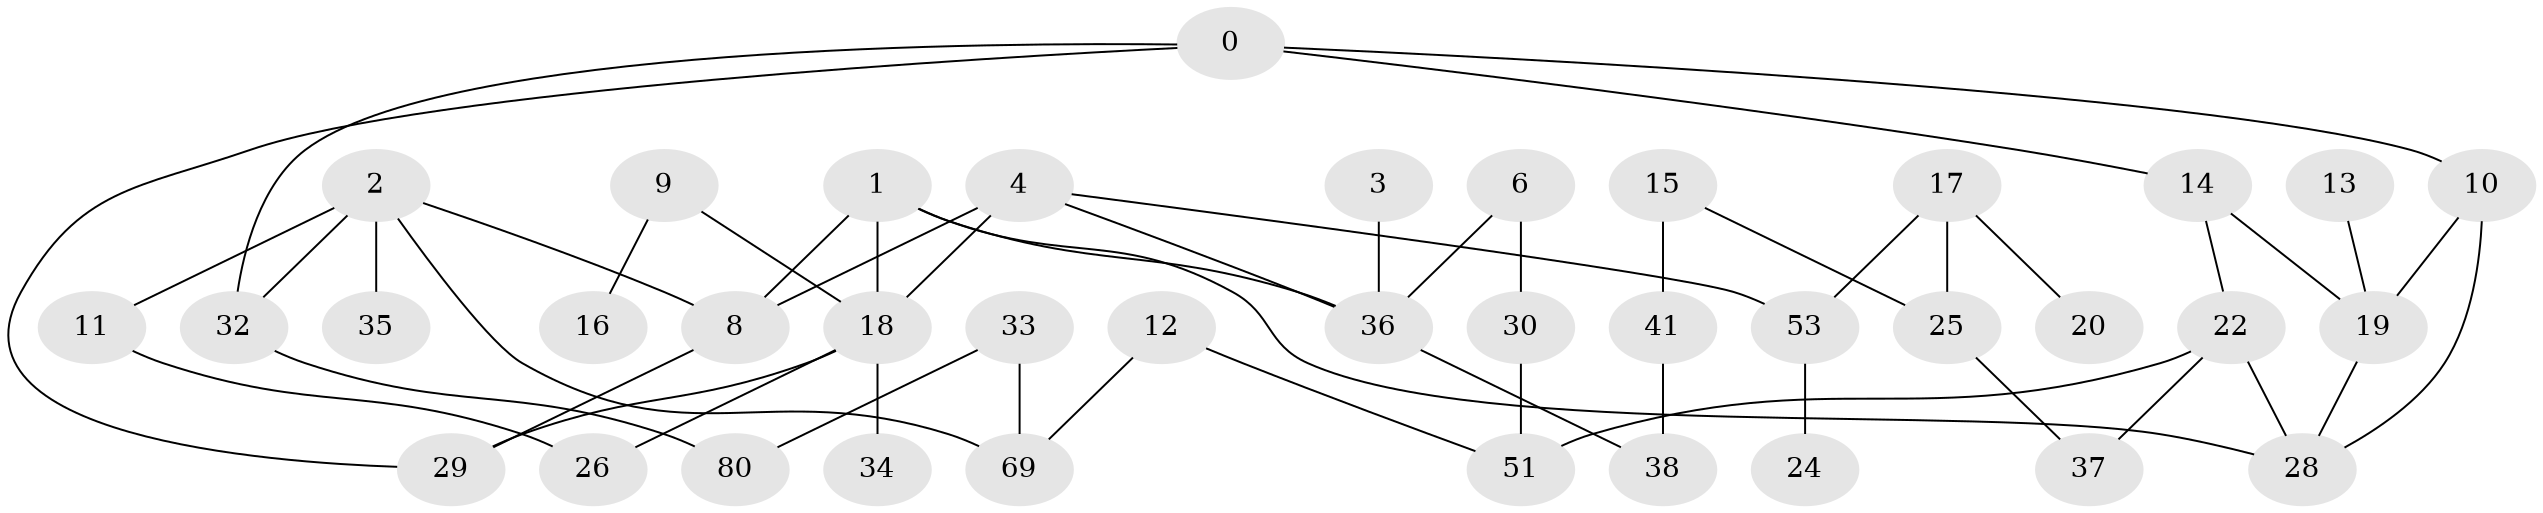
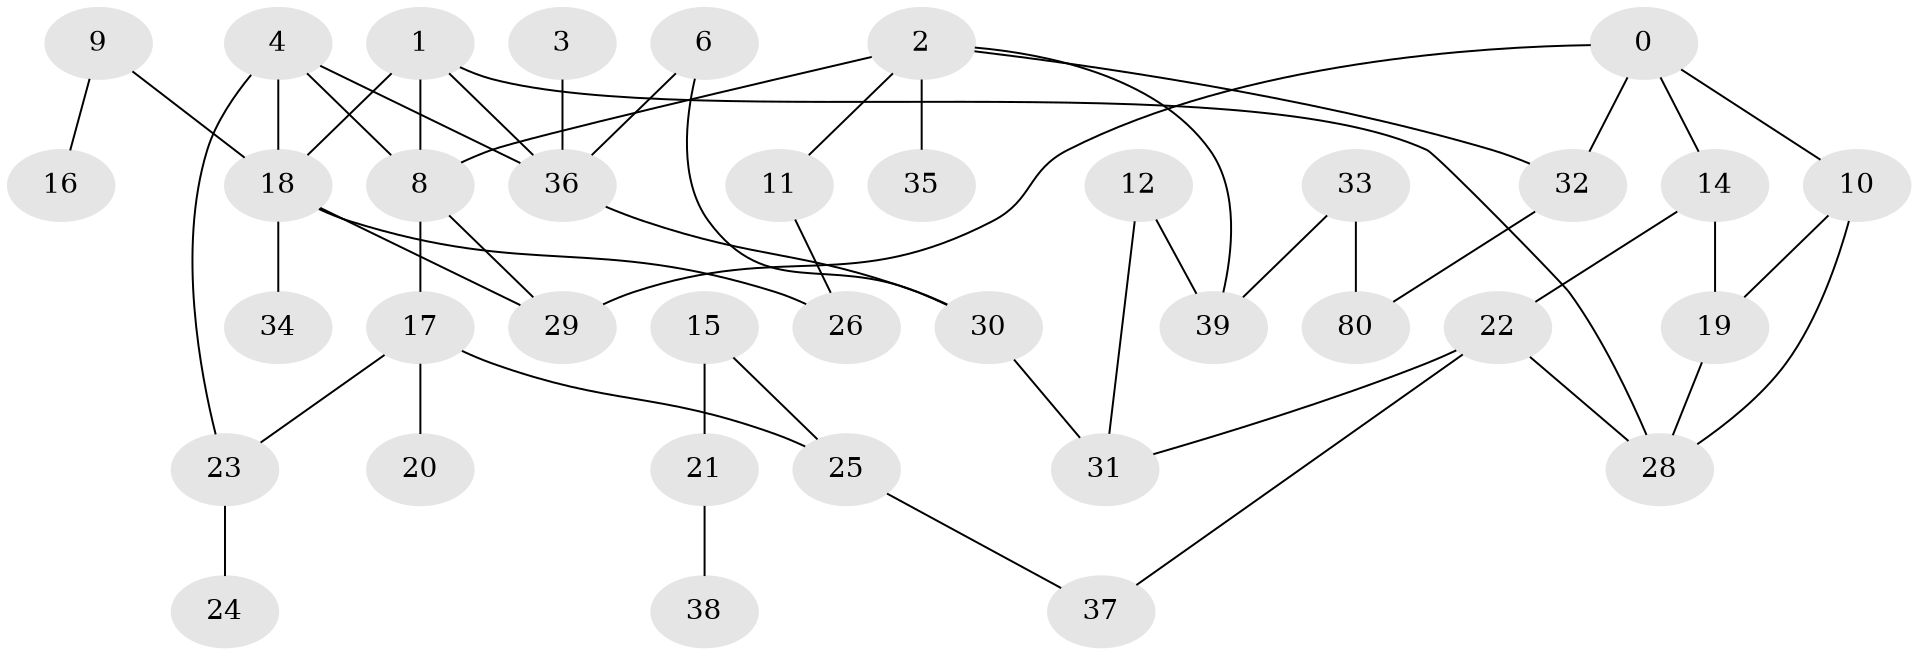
(2340, 186) -> none
none -> (420, 271)
(1663, 328) -> (705, 470)
(1805, 328) -> (225, 470)
(1506, 391) -> (777, 255)
(1020, 470) -> (1214, 328)
(1521, 470) -> (1105, 470)
